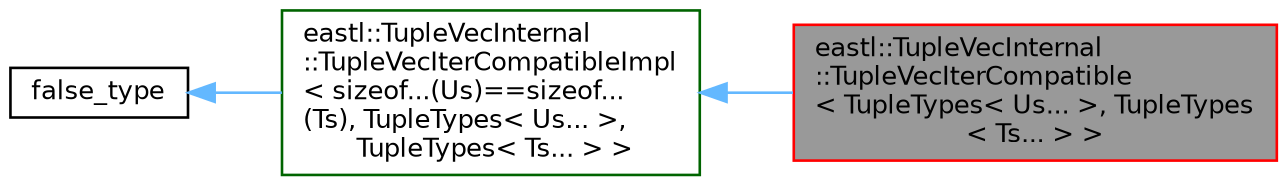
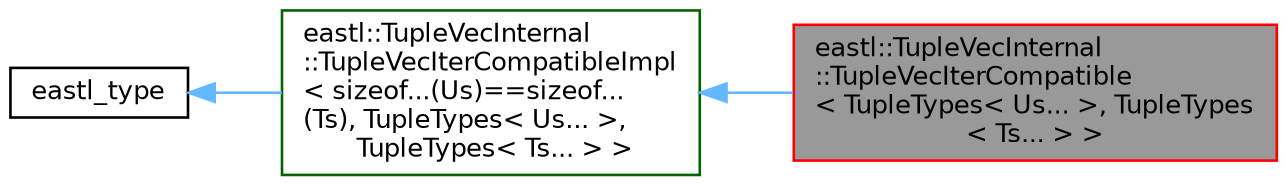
(99, 93) -> (99, 93)
